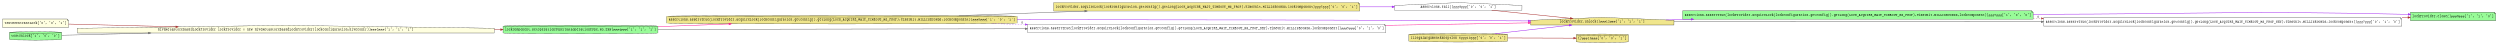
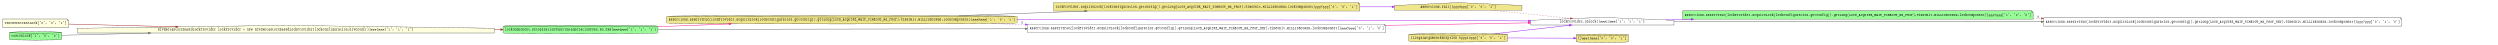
(1458, 7) -> (1458, 7)
(1531, 14) -> (1531, 14)
(2453, 16) -> none
(1602, 22) -> (1602, 22)
(1541, 38) -> (1541, 38)
